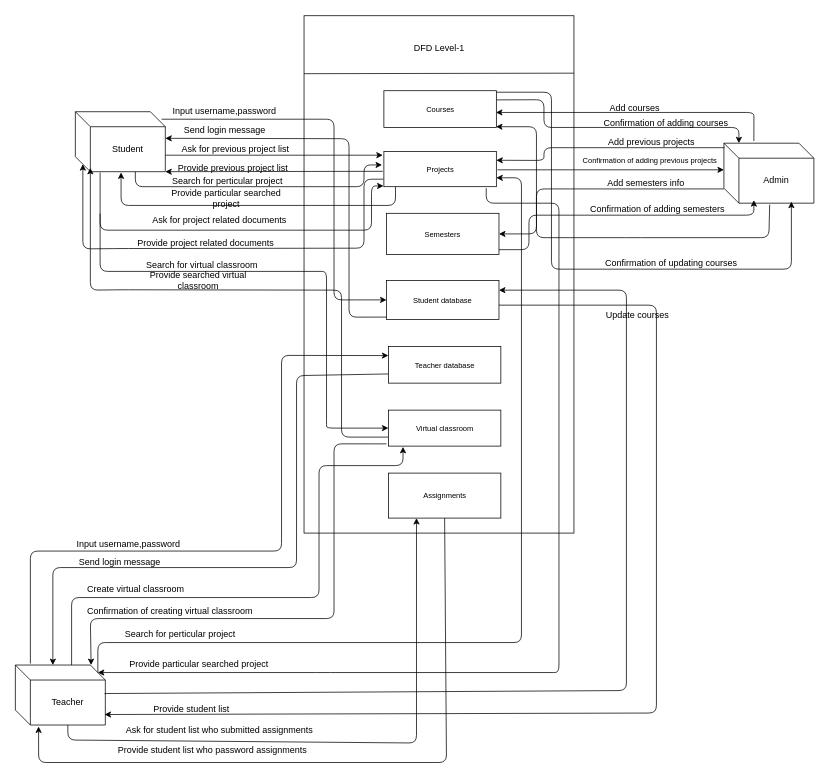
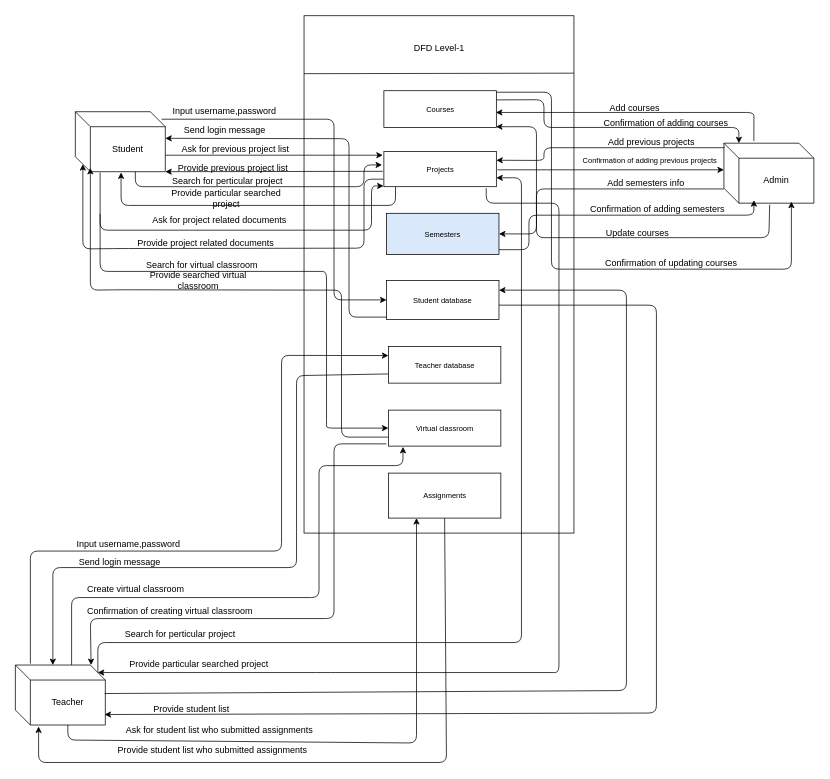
(443, 234) -> (443, 234)
(639, 316) -> (639, 234)
(213, 750) -> (213, 750)
